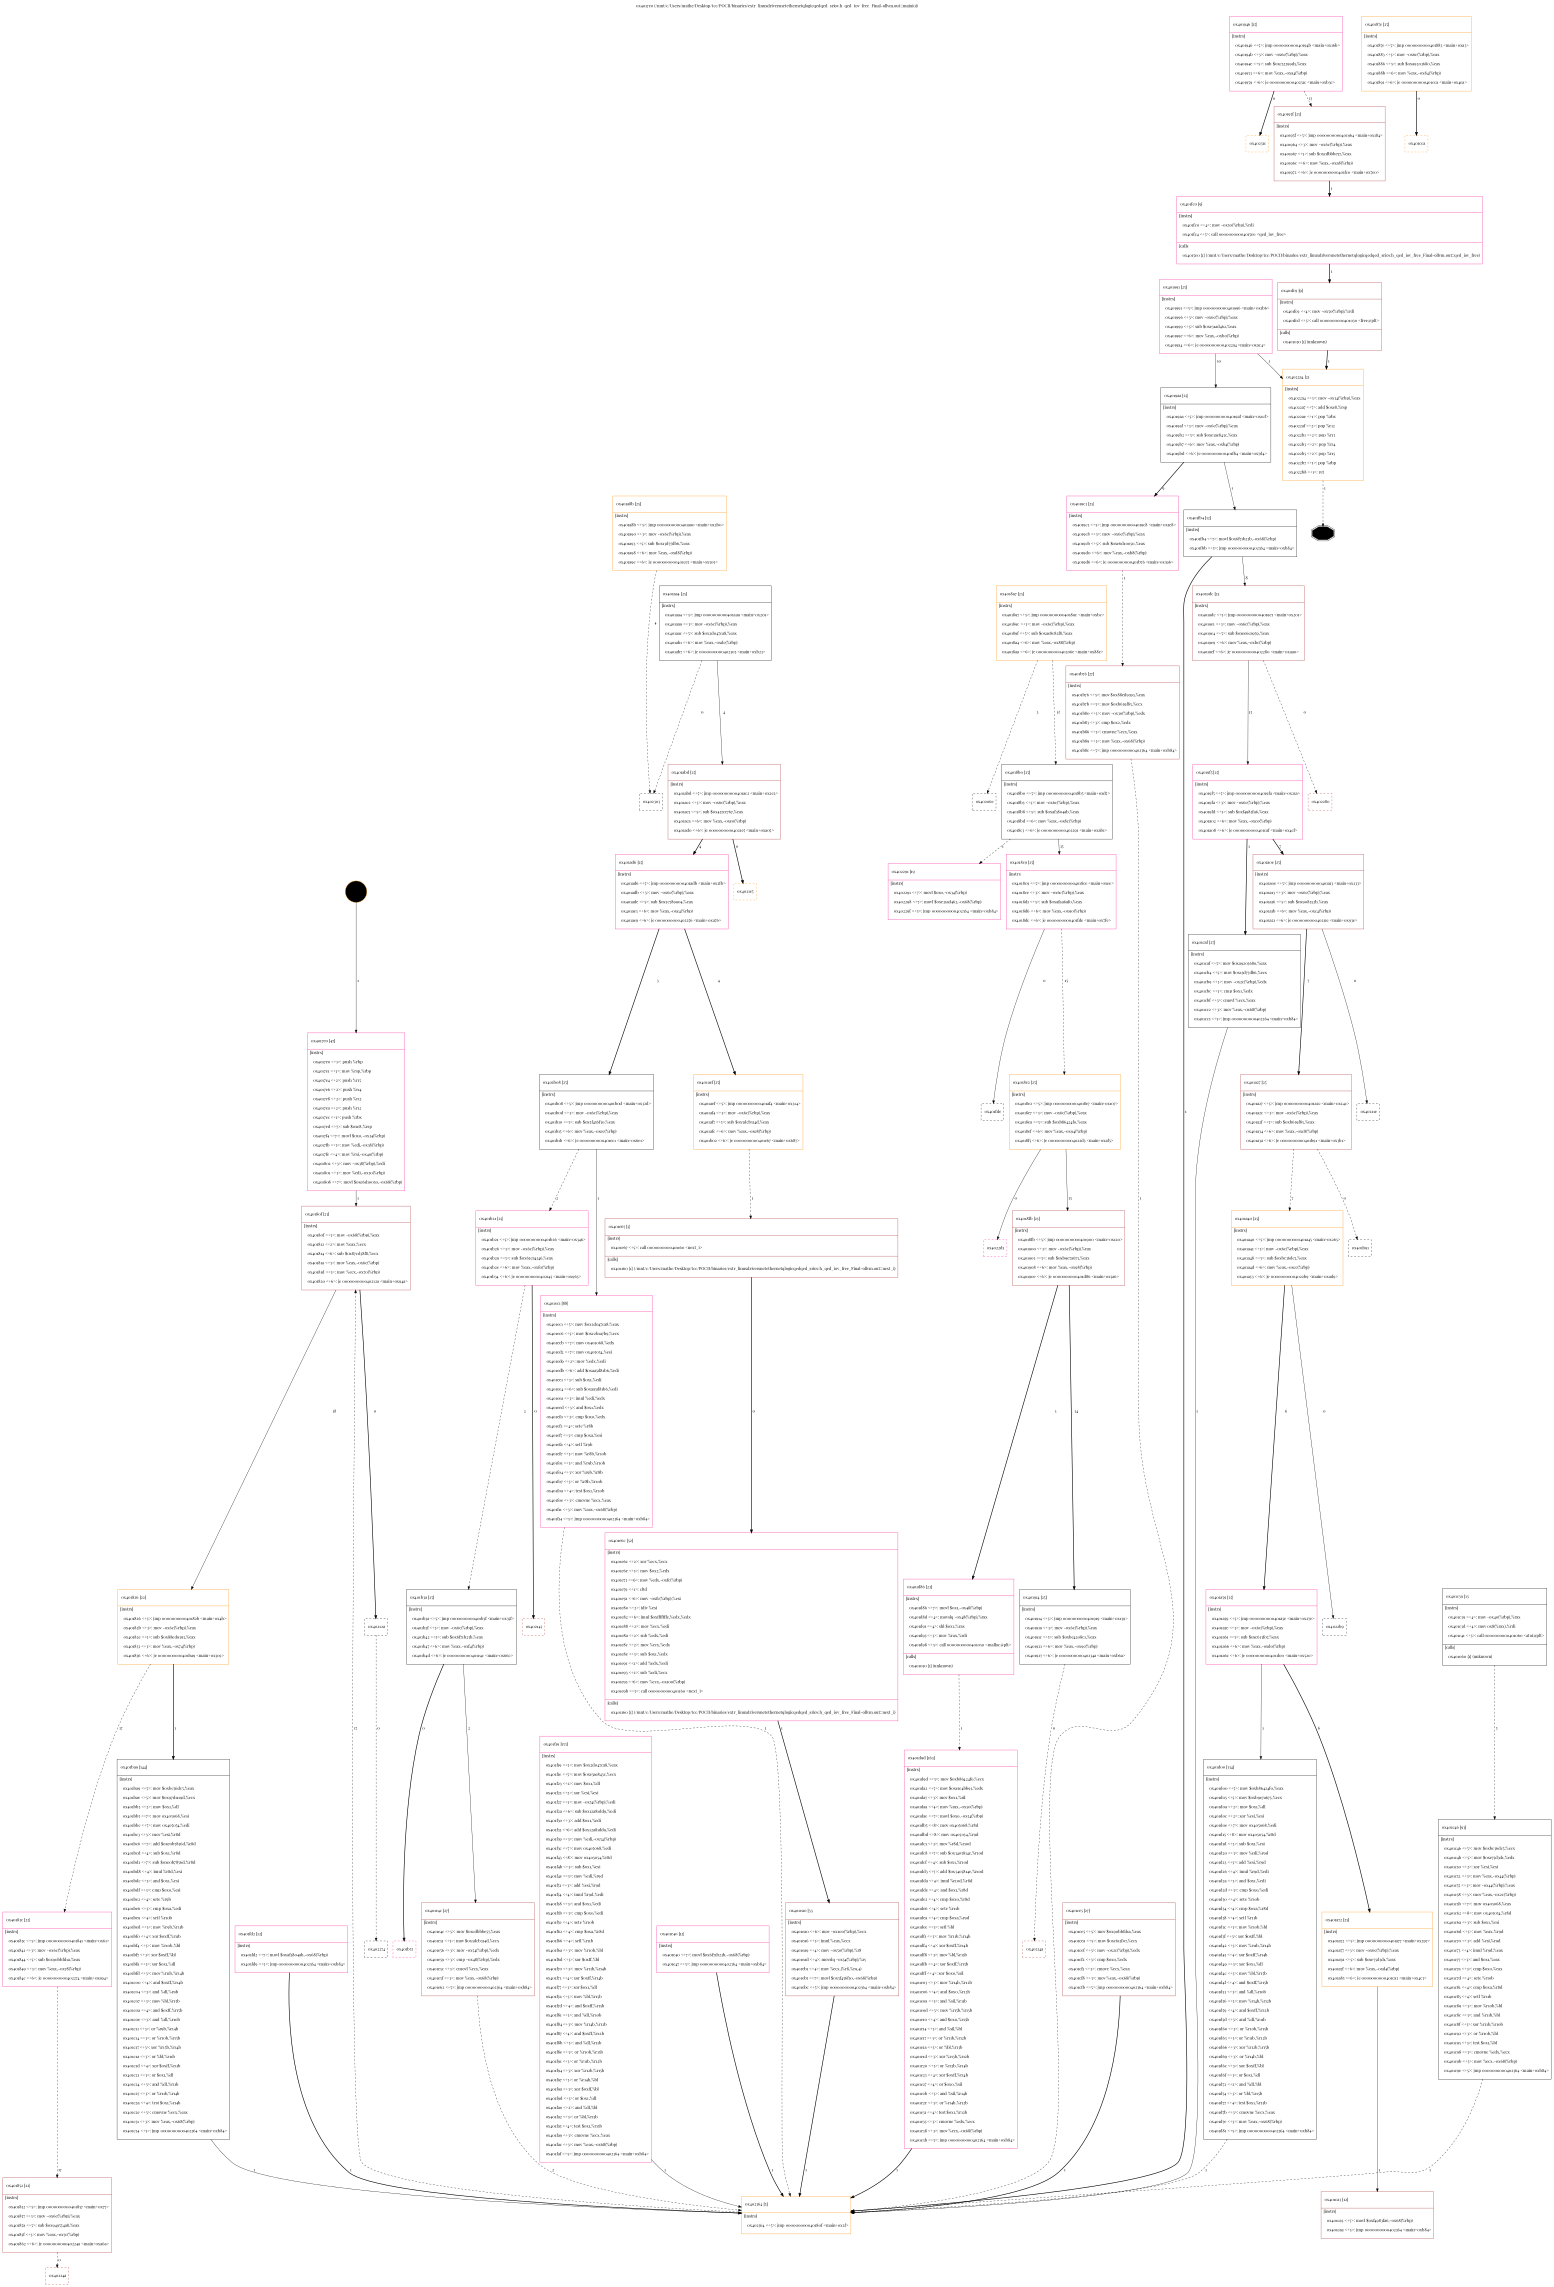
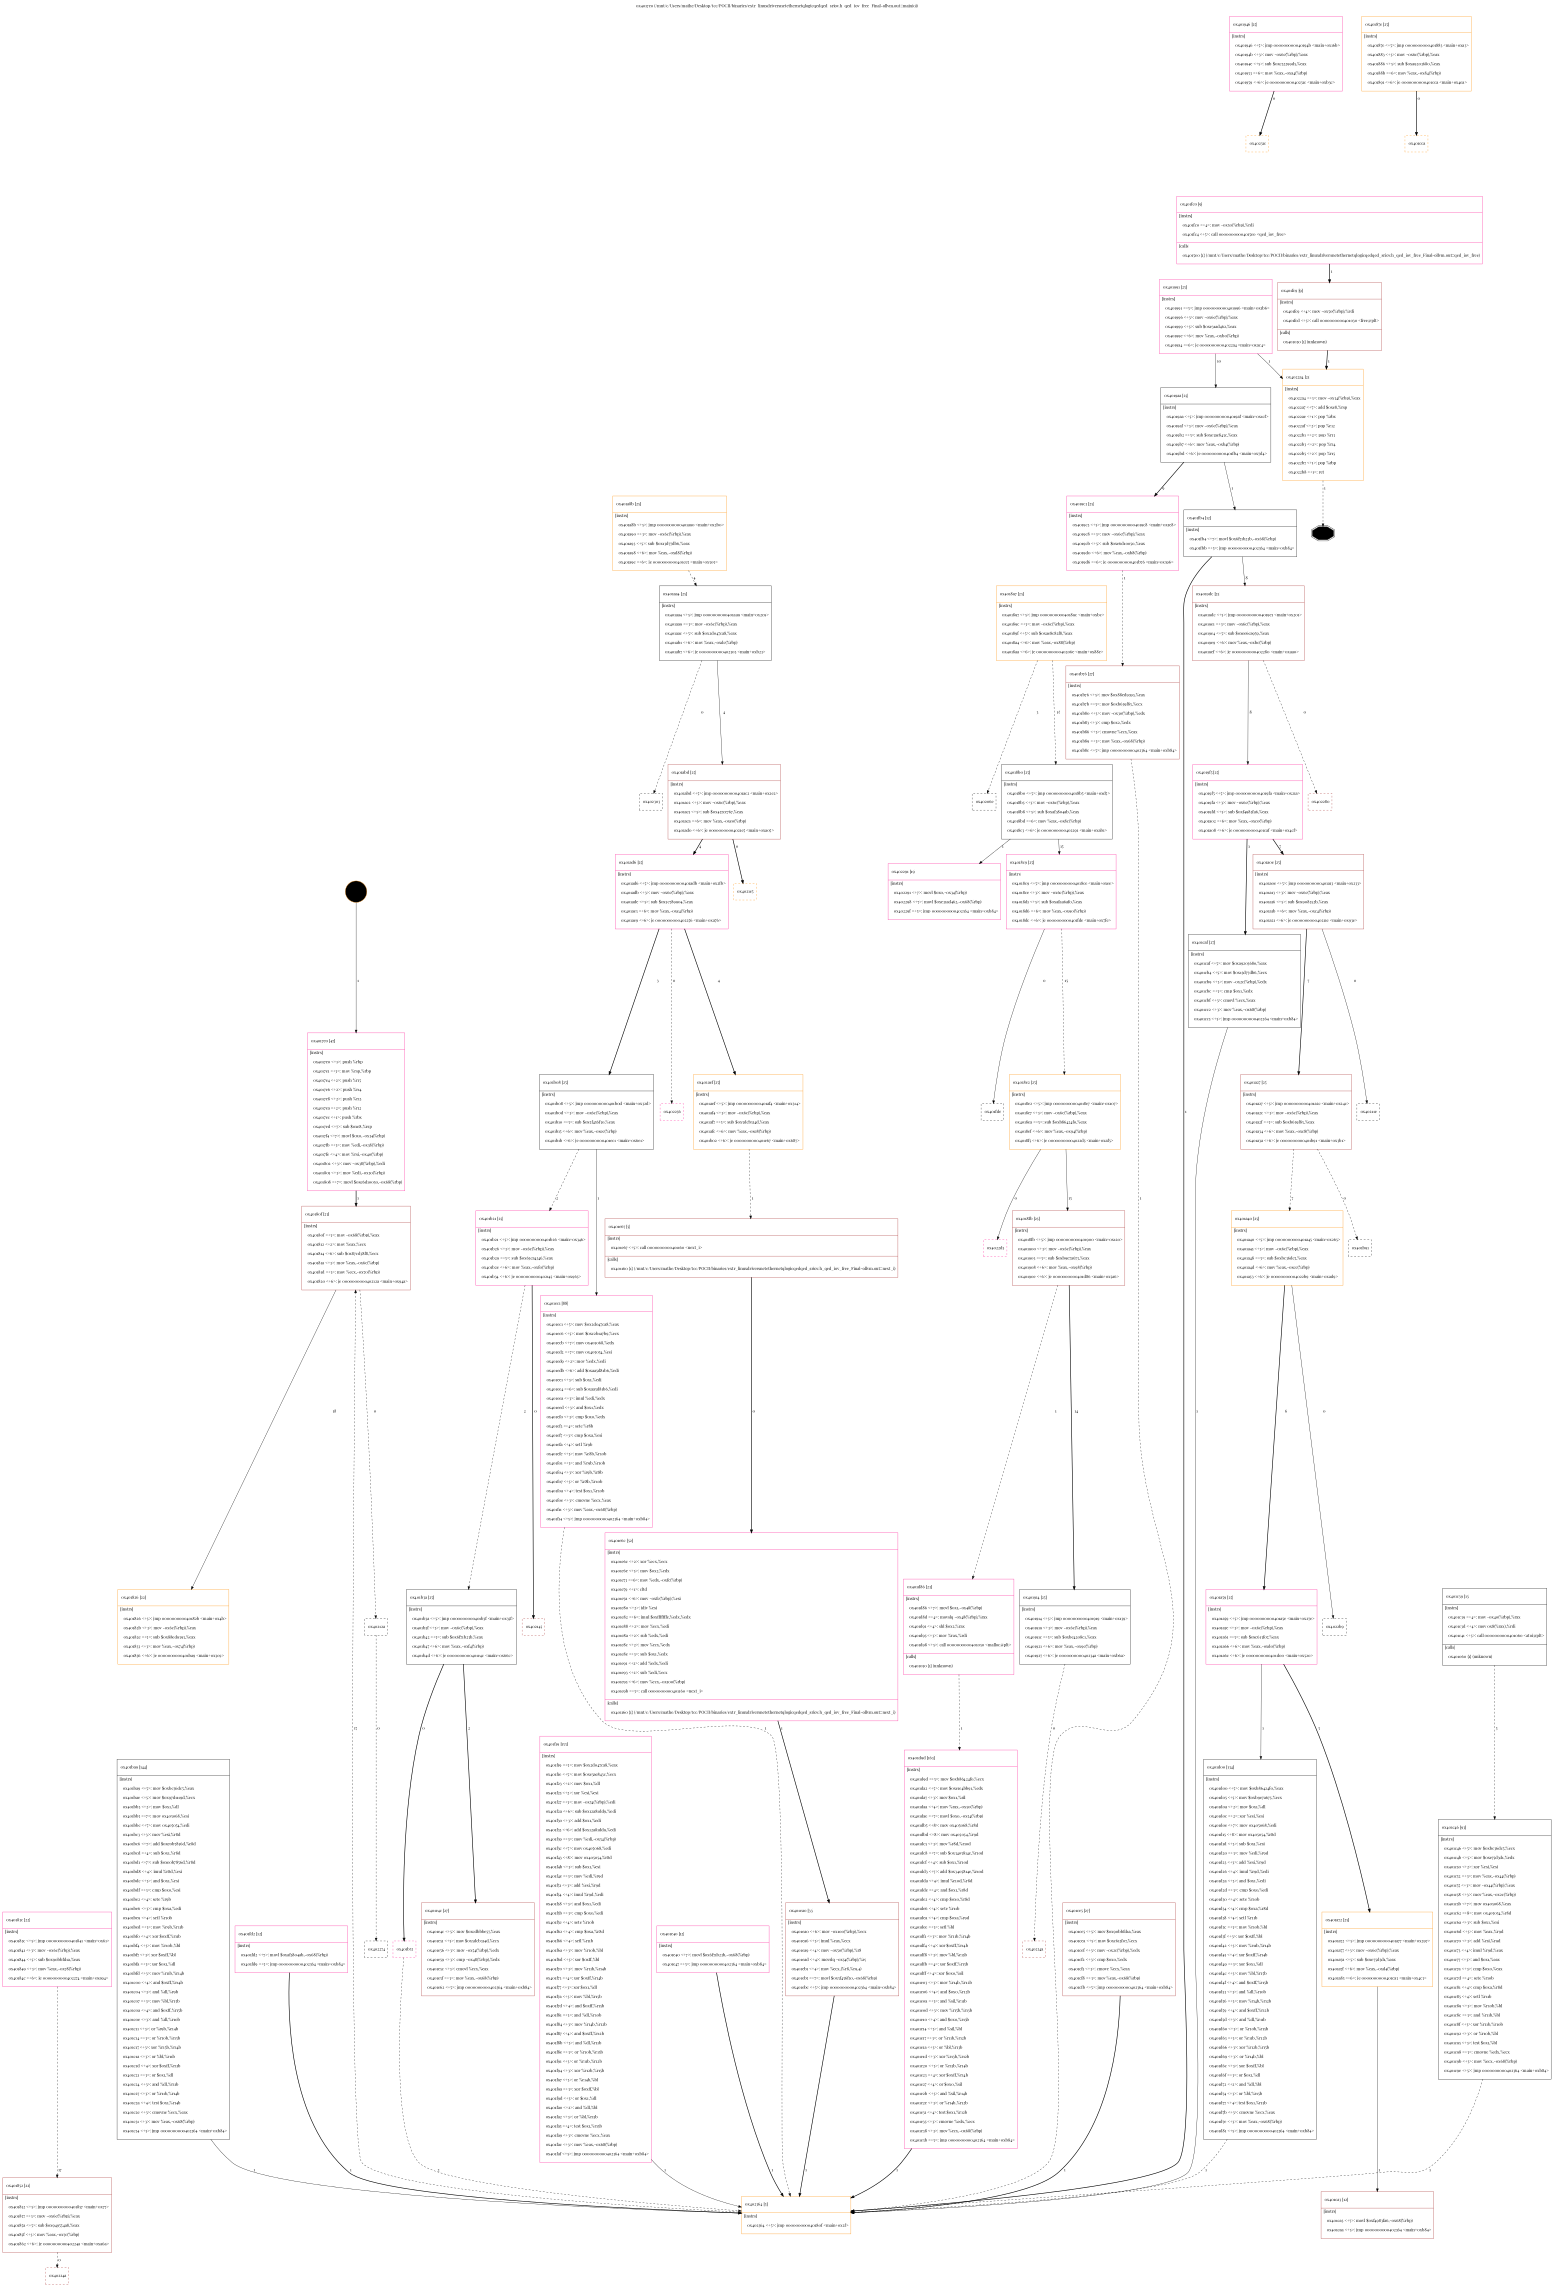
(1330, 144) -> none
(646, 680) -> (692, 577)
(1250, 712) -> (1250, 712)
(996, 850) -> (996, 850)
none -> (672, 1112)
(356, 1197) -> (356, 1197)
(1016, 1431) -> (1016, 1431)
(369, 1453) -> (369, 1453)
(173, 1710) -> none
(1319, 1729) -> (1319, 1729)
(469, 1782) -> (469, 1782)
(98, 1783) -> none
(549, 2170) -> (474, 2181)
